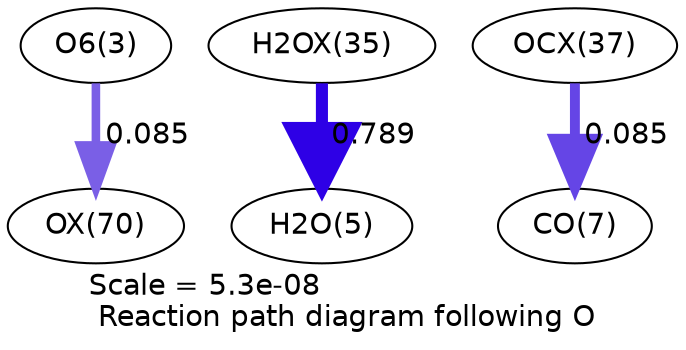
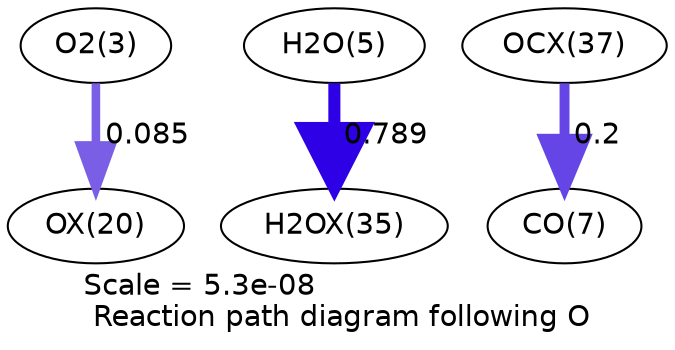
(96, 46) -> (96, 46)
(322, 105) -> (334, 105)
(623, 136) -> (594, 136)
(96, 226) -> (96, 226)
